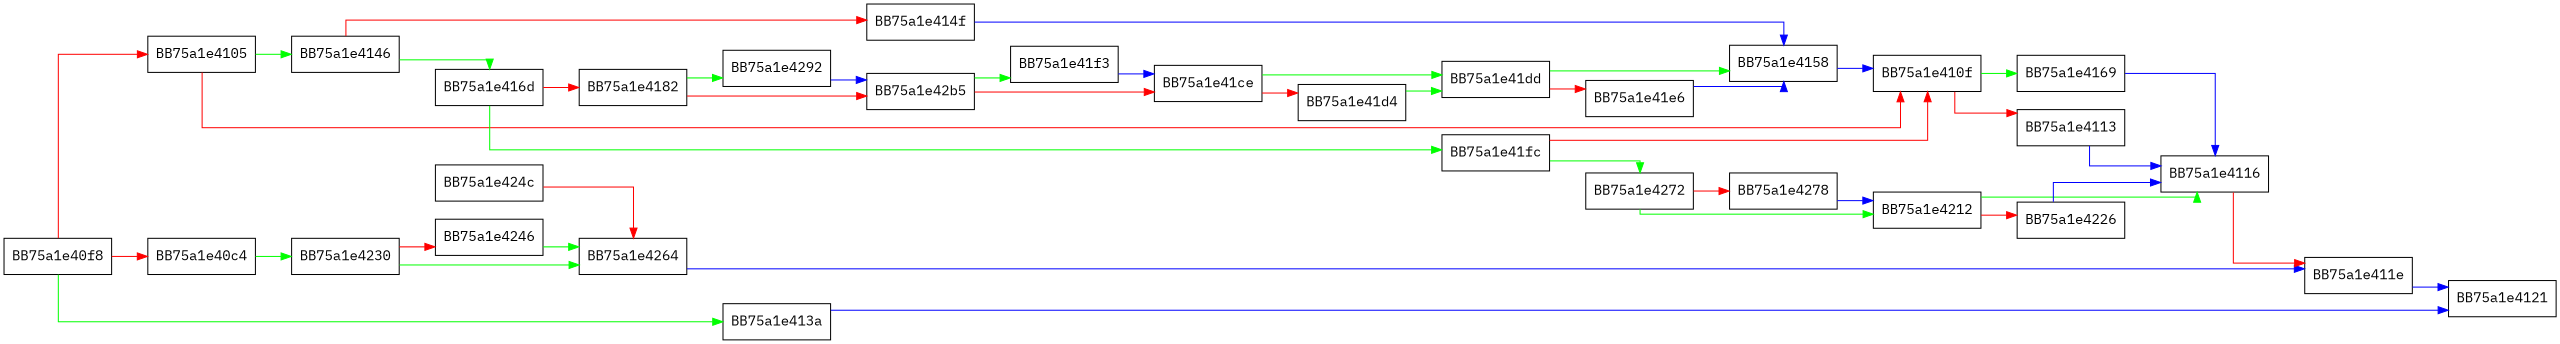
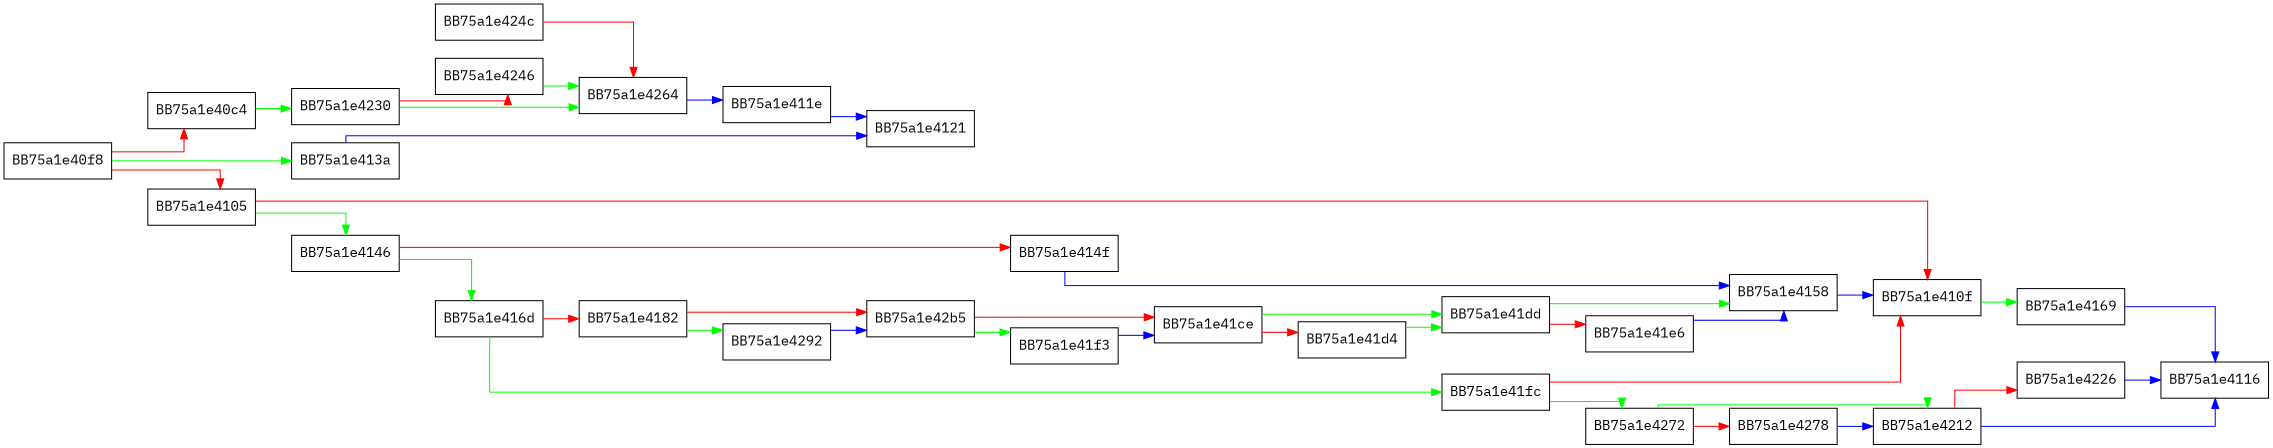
(2071, 128) -> none
(2089, 197) -> (2107, 426)
(2233, 258) -> none
